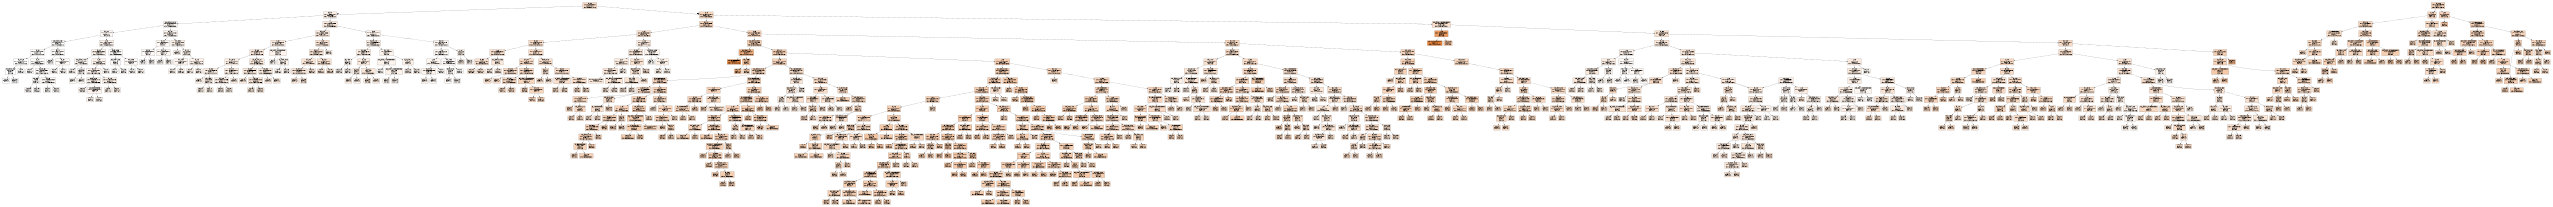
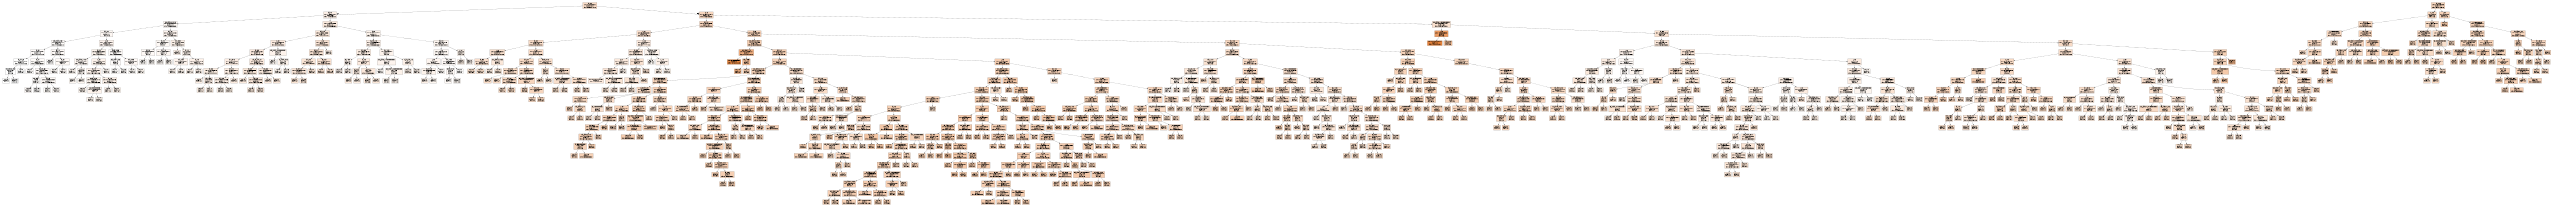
(2511, 61) -> (2507, 76)
